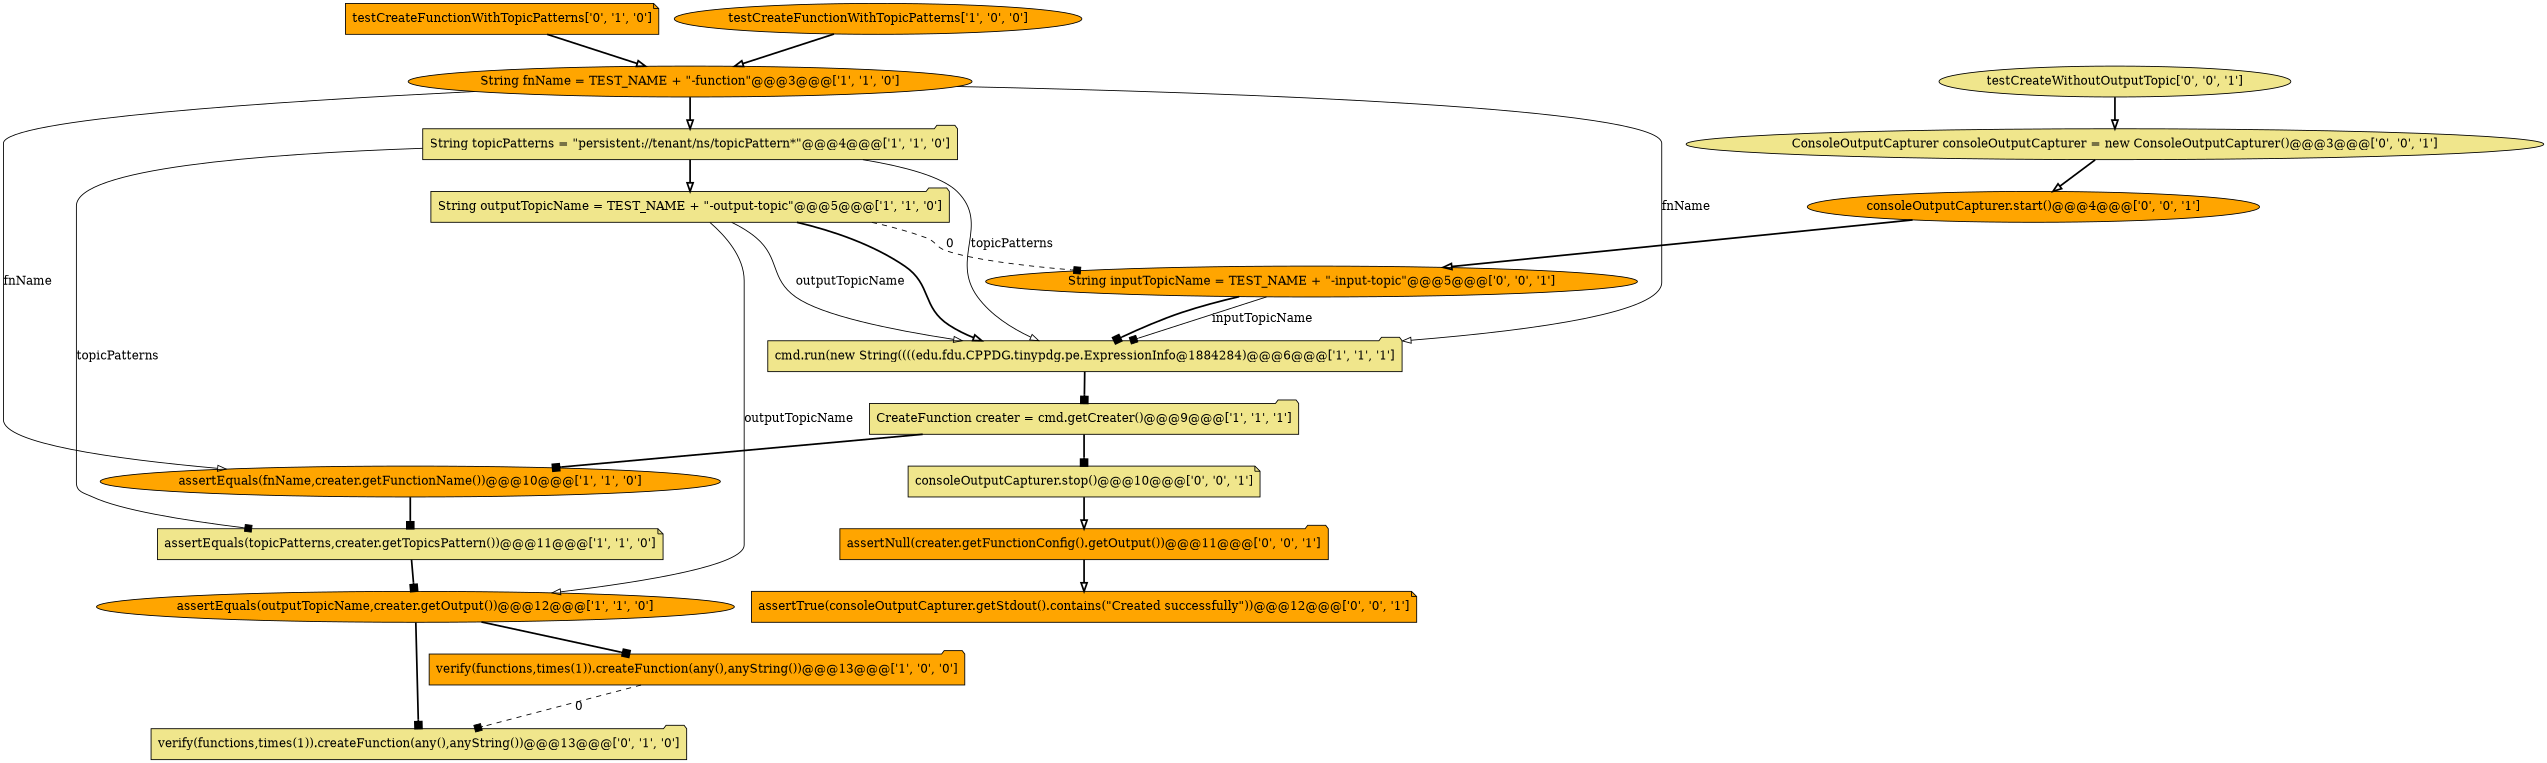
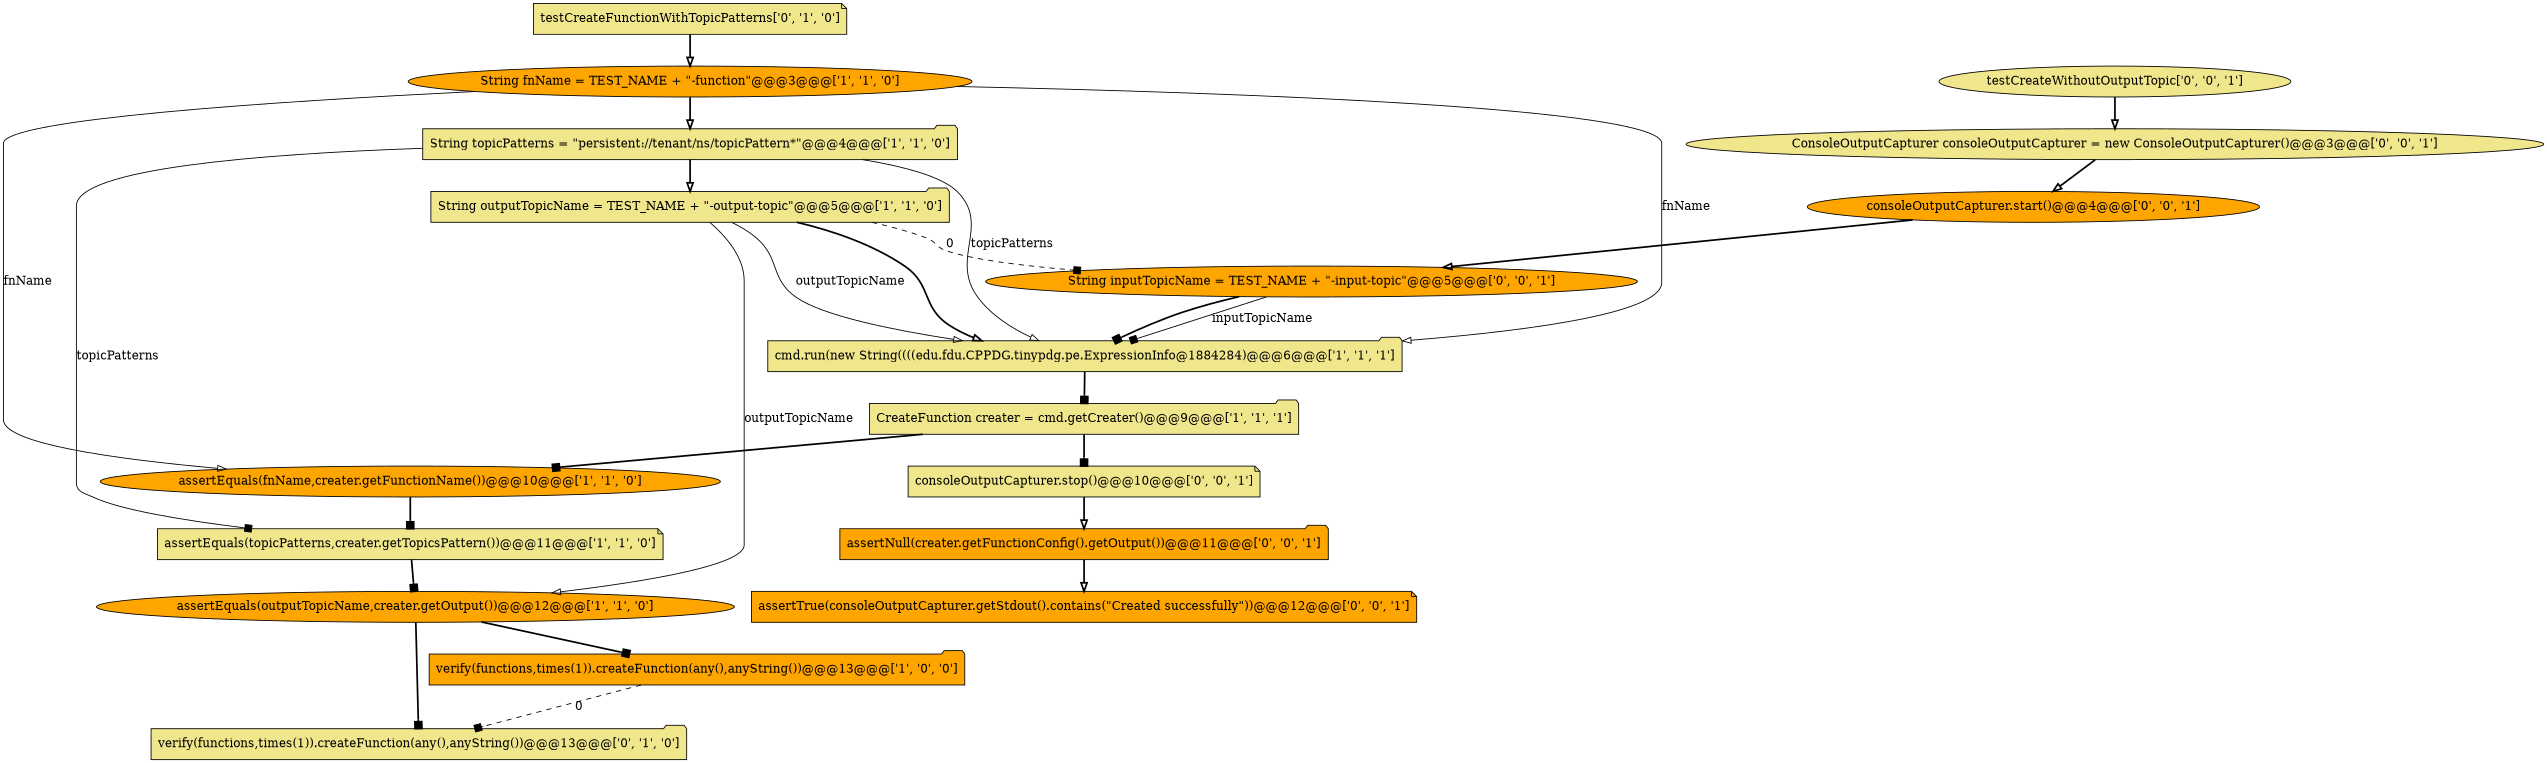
(502, 19) -> (690, 19)
(878, 19) -> none
